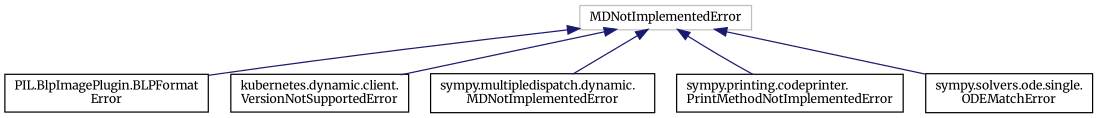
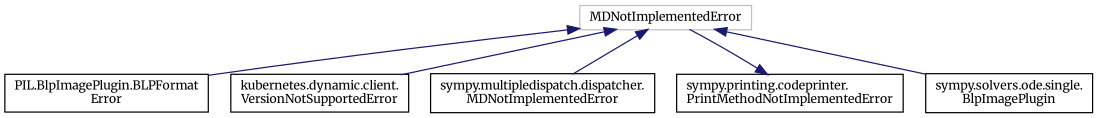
(720, 56) -> (724, 48)
(543, 93) -> (543, 93)
(1009, 93) -> (1009, 93)
